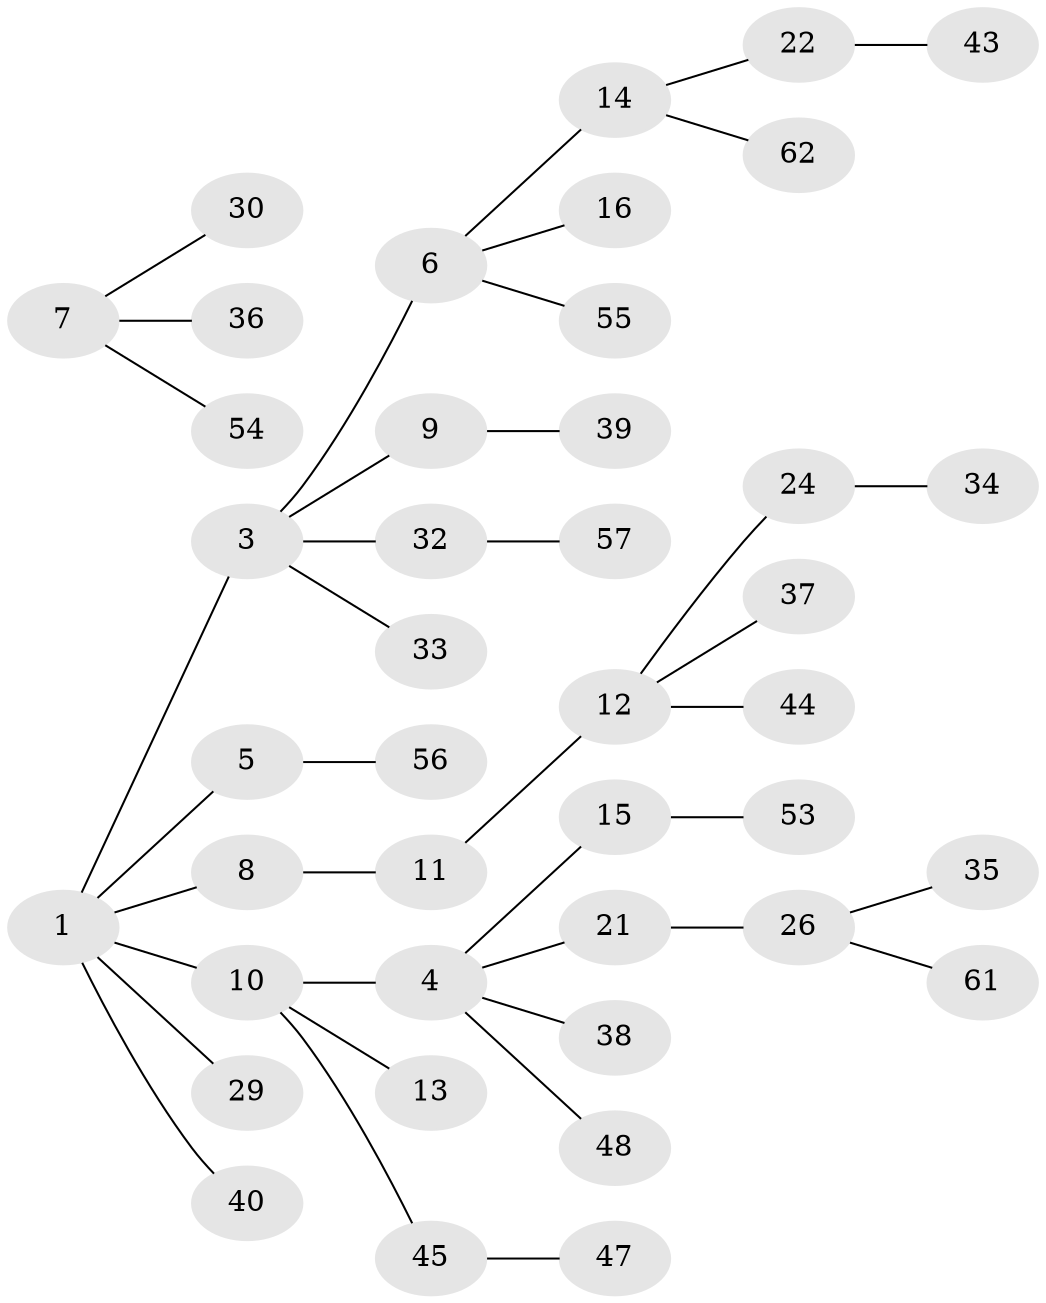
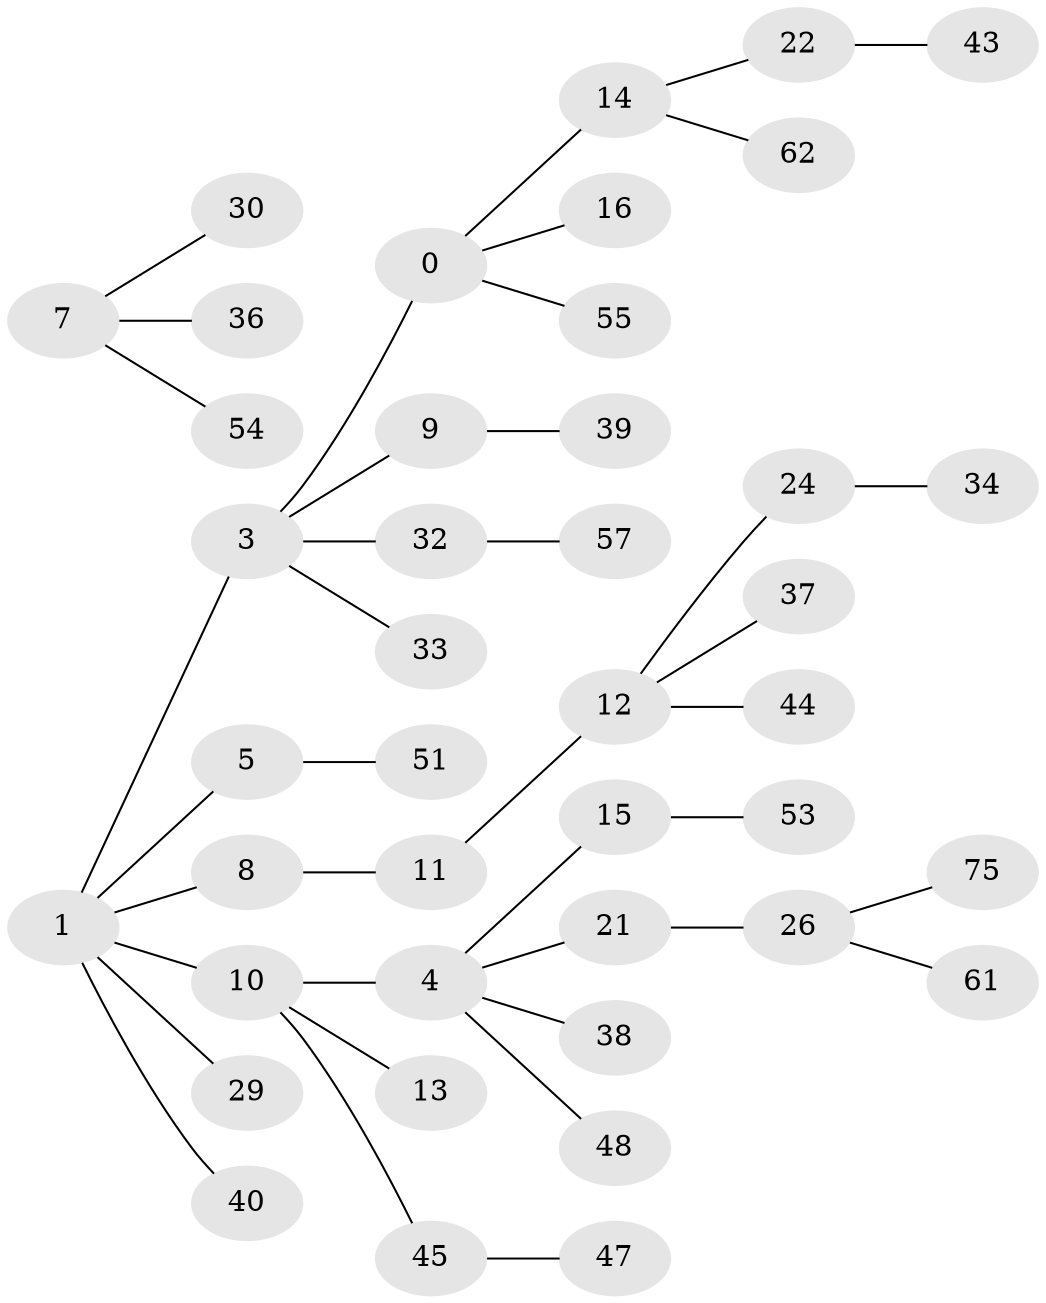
(431, 266) -> (431, 266)
(431, 762) -> (431, 762)
(983, 872) -> (983, 872)
